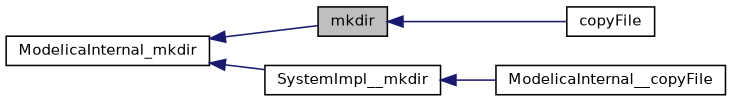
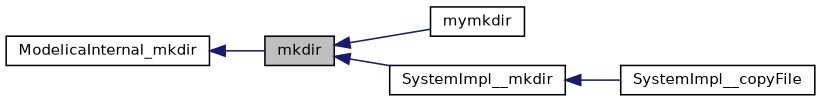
(611, 22) -> (477, 22)
(245, 67) -> (369, 62)
(611, 80) -> (718, 80)
